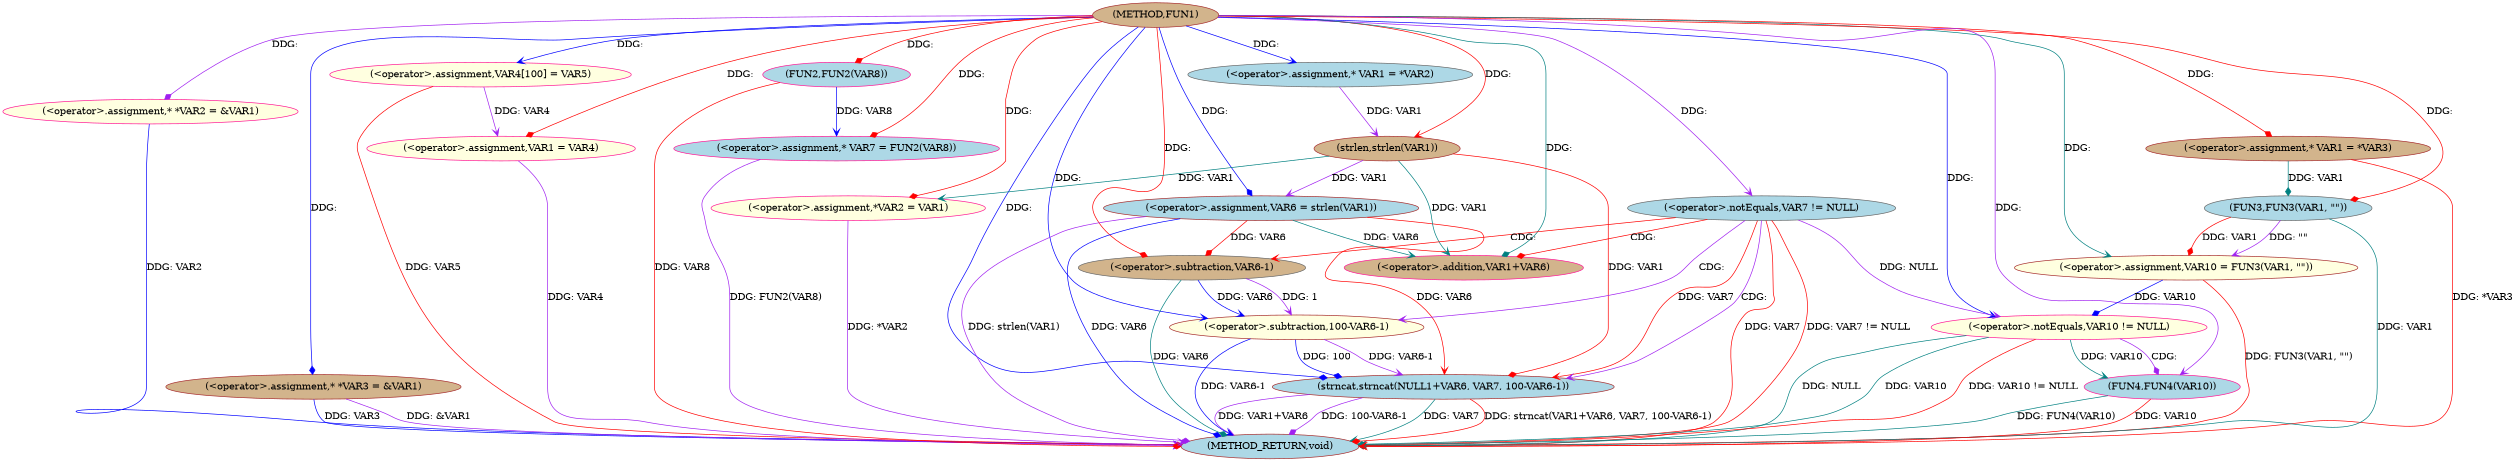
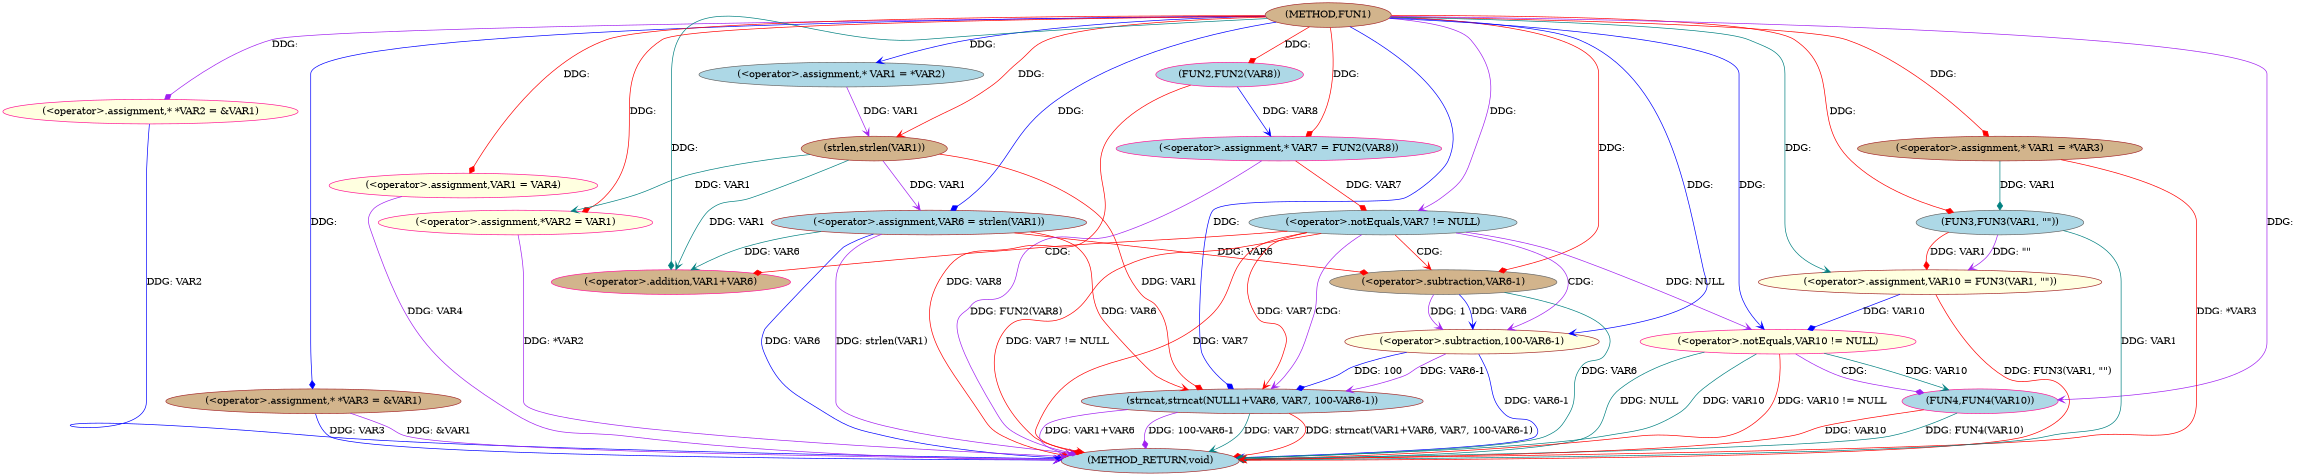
(481, 75) -> none
none -> (1328, 183)
